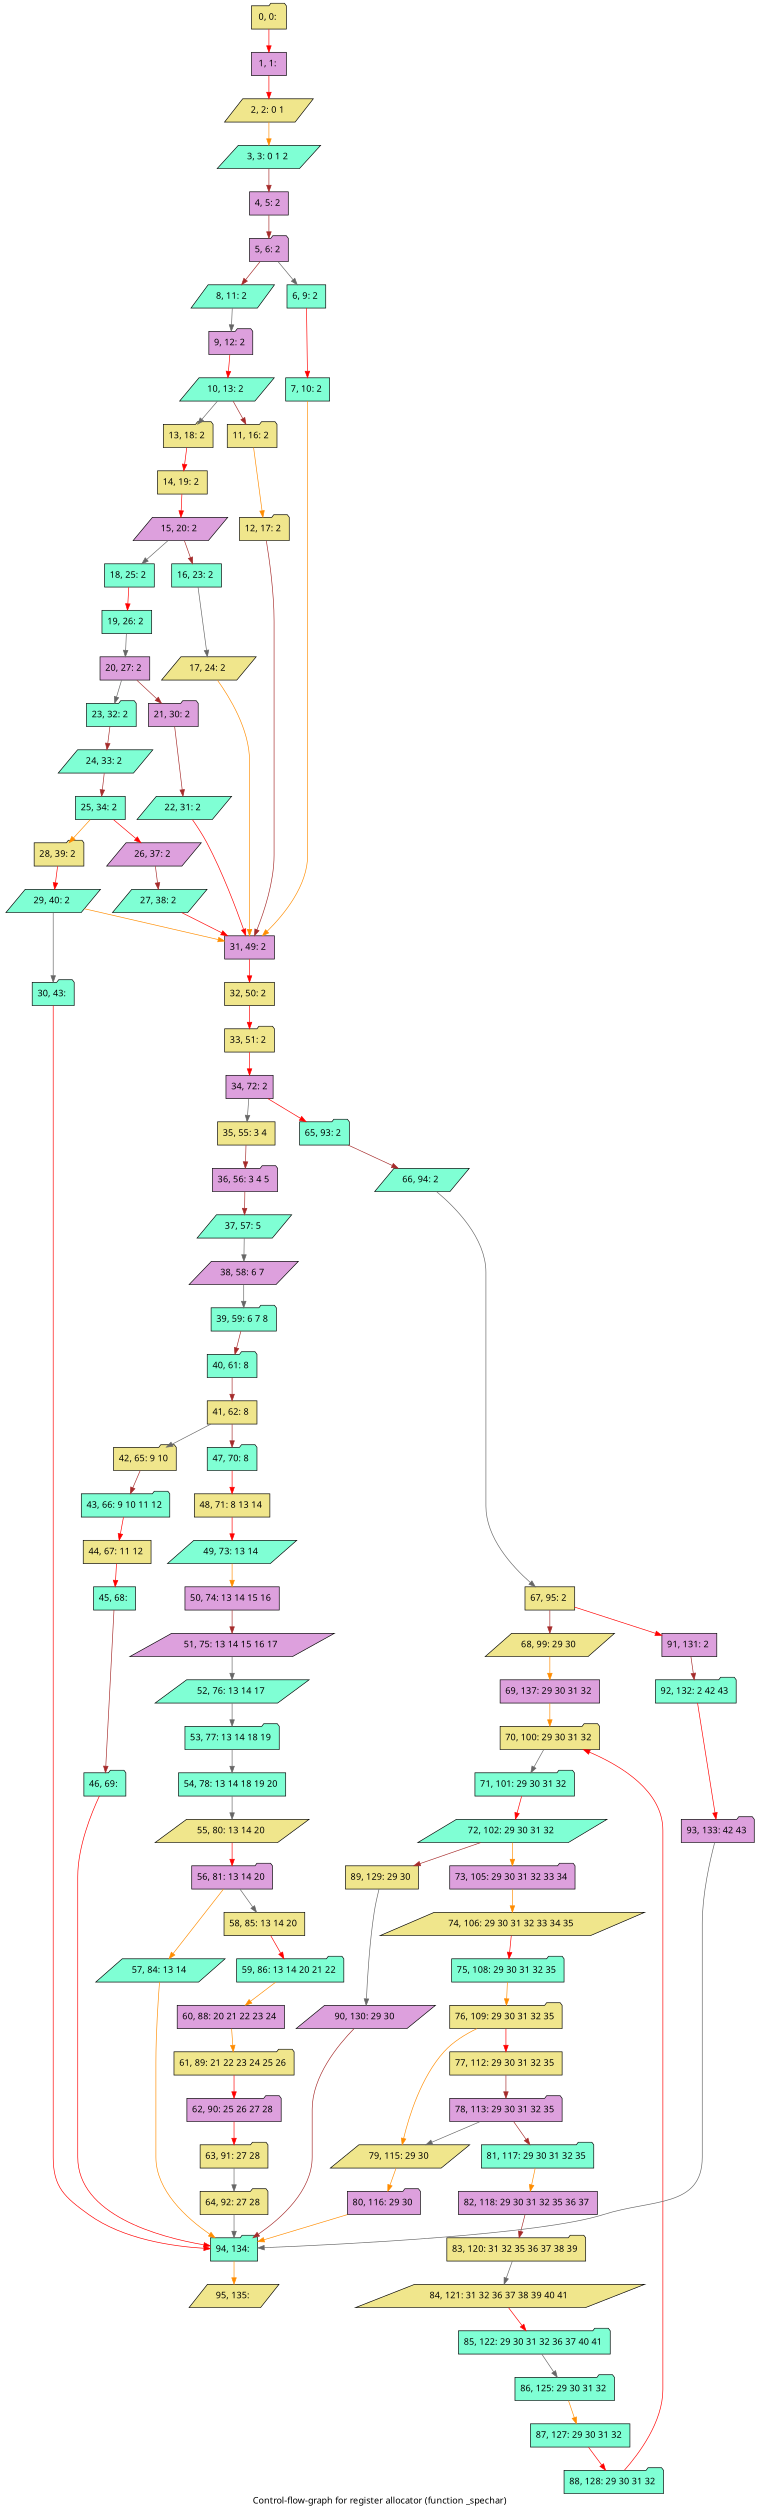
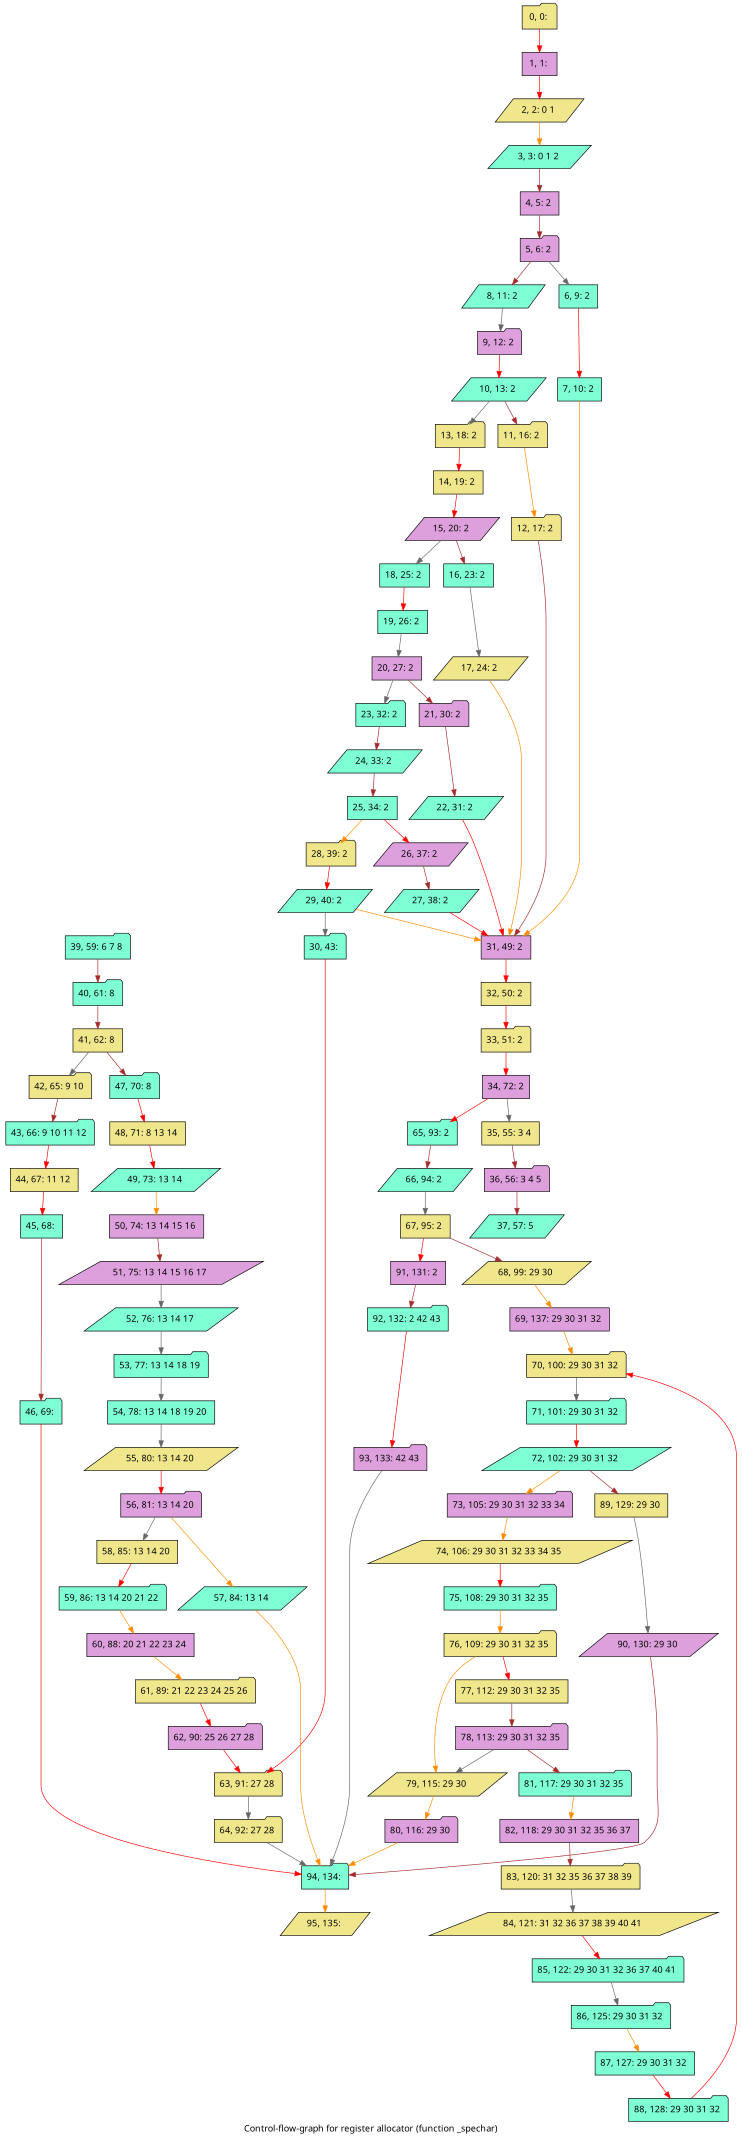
(244, 1273) -> none
(53, 1678) -> (325, 1374)
